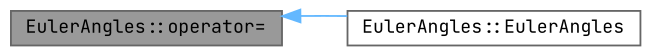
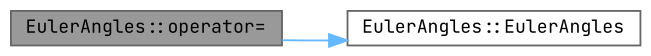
(324, 16) -> (306, 40)
